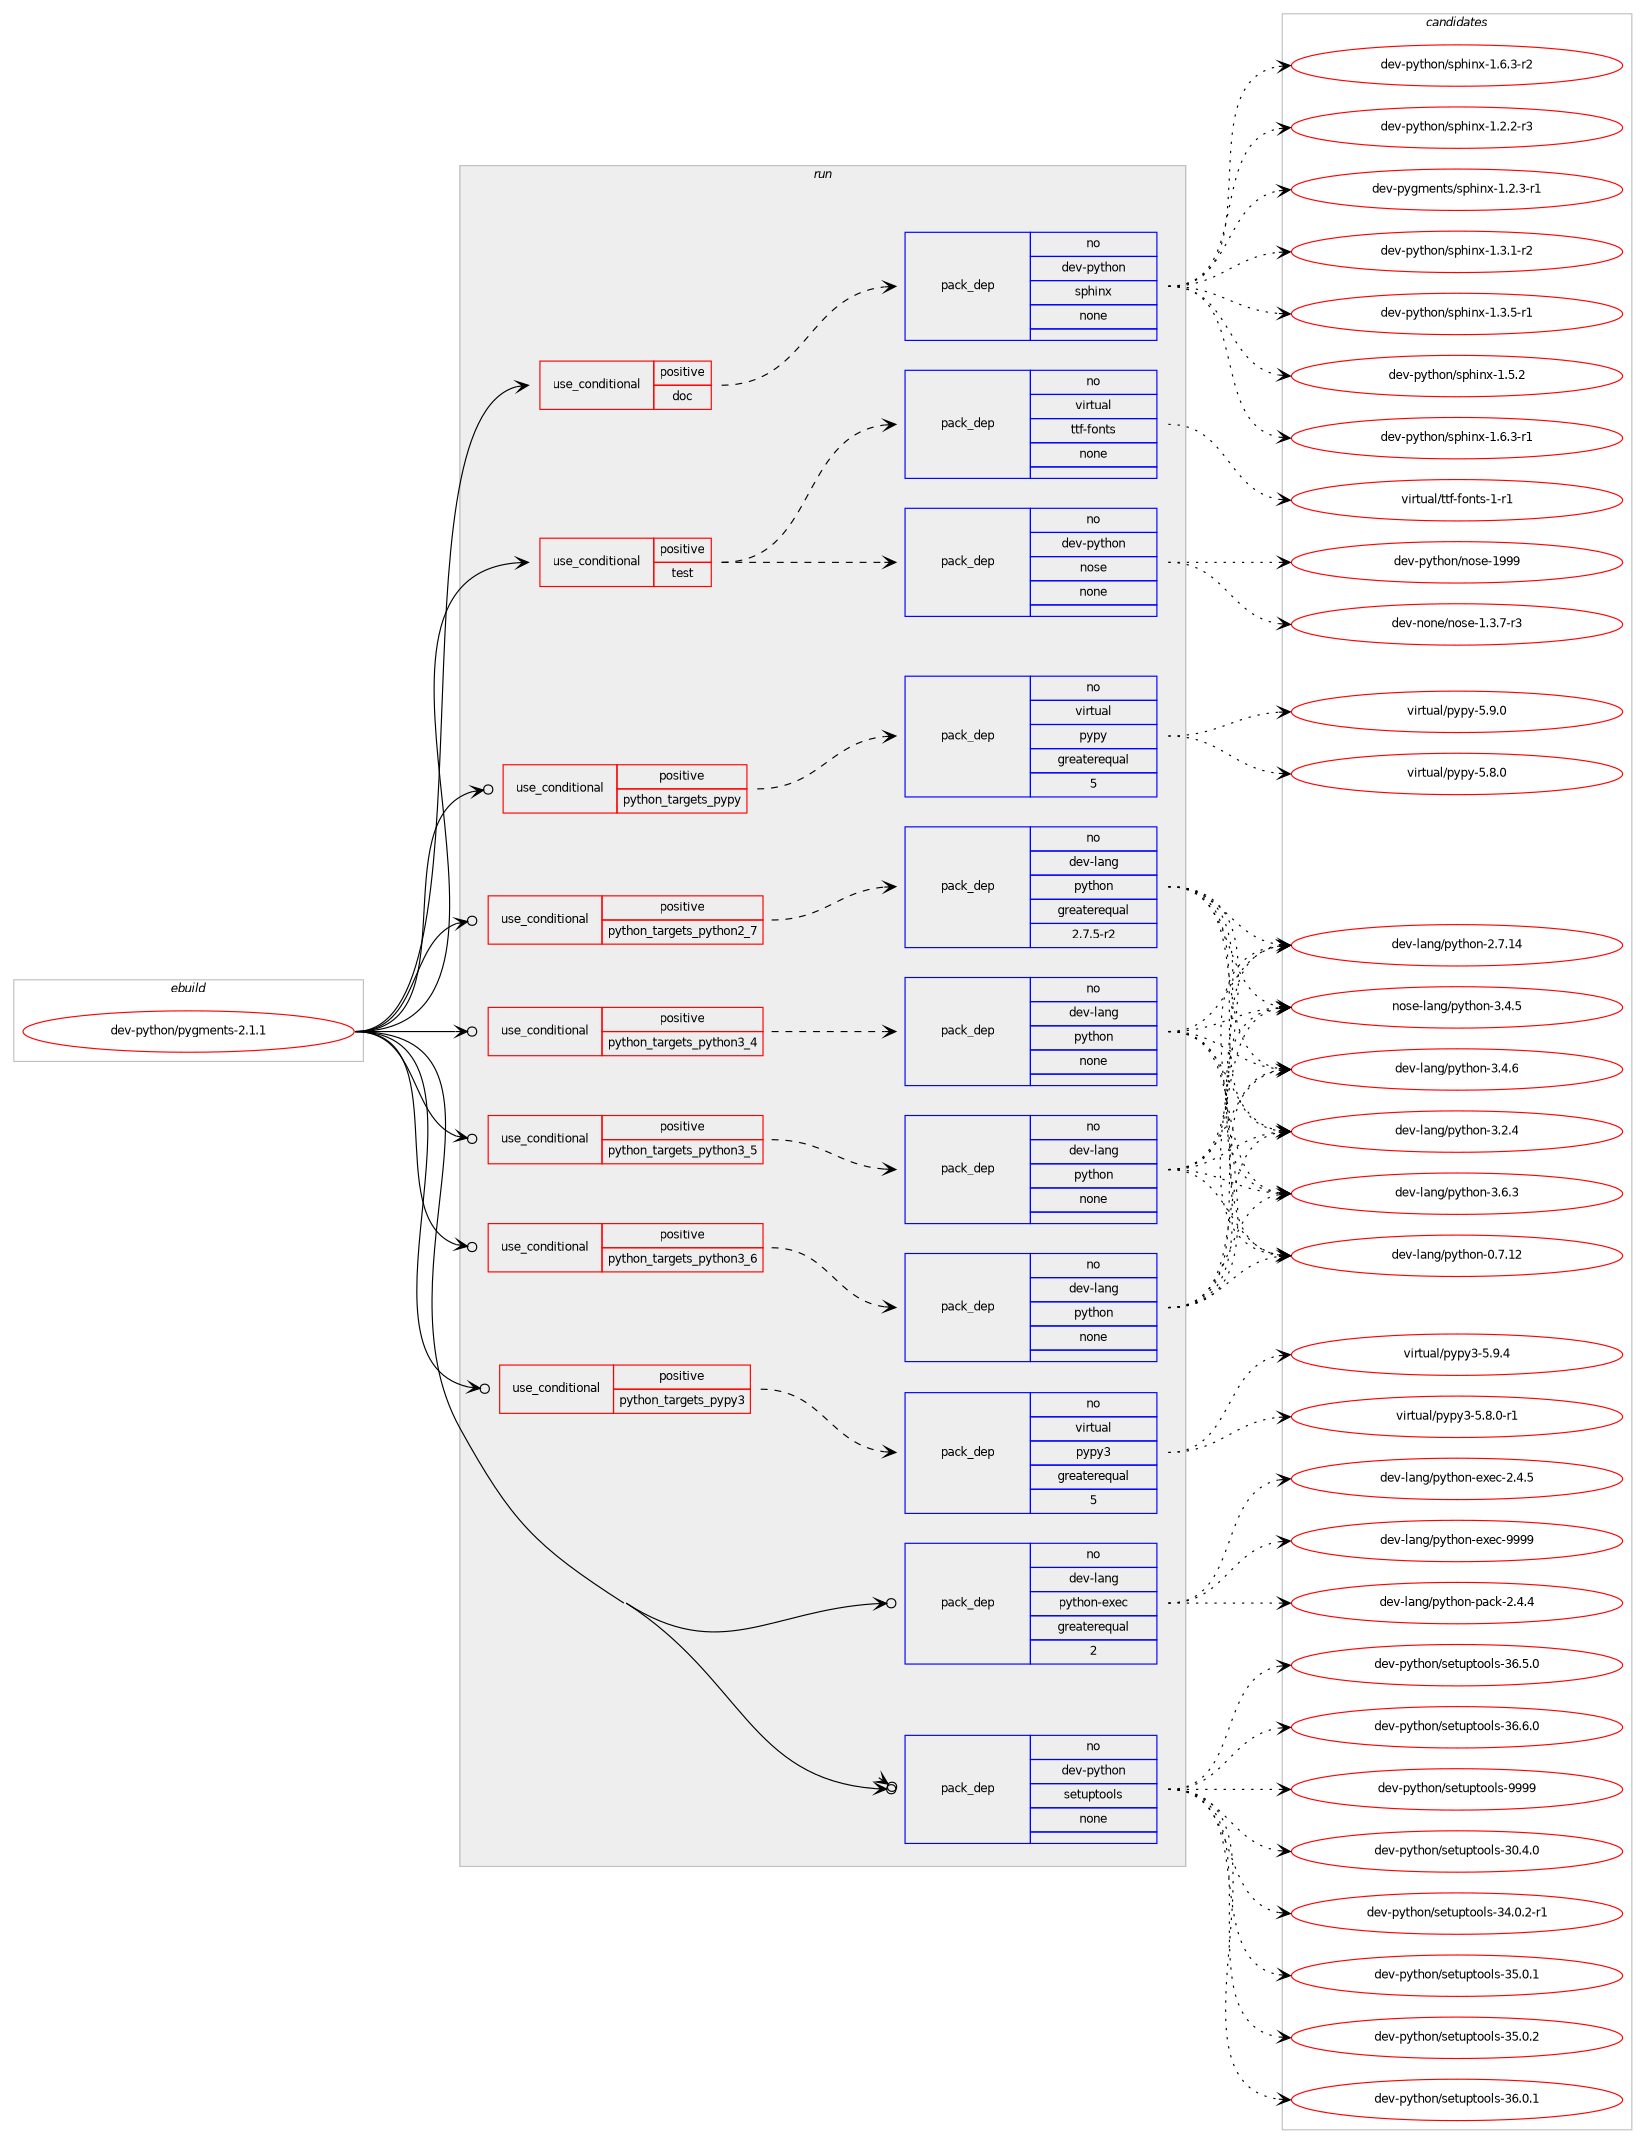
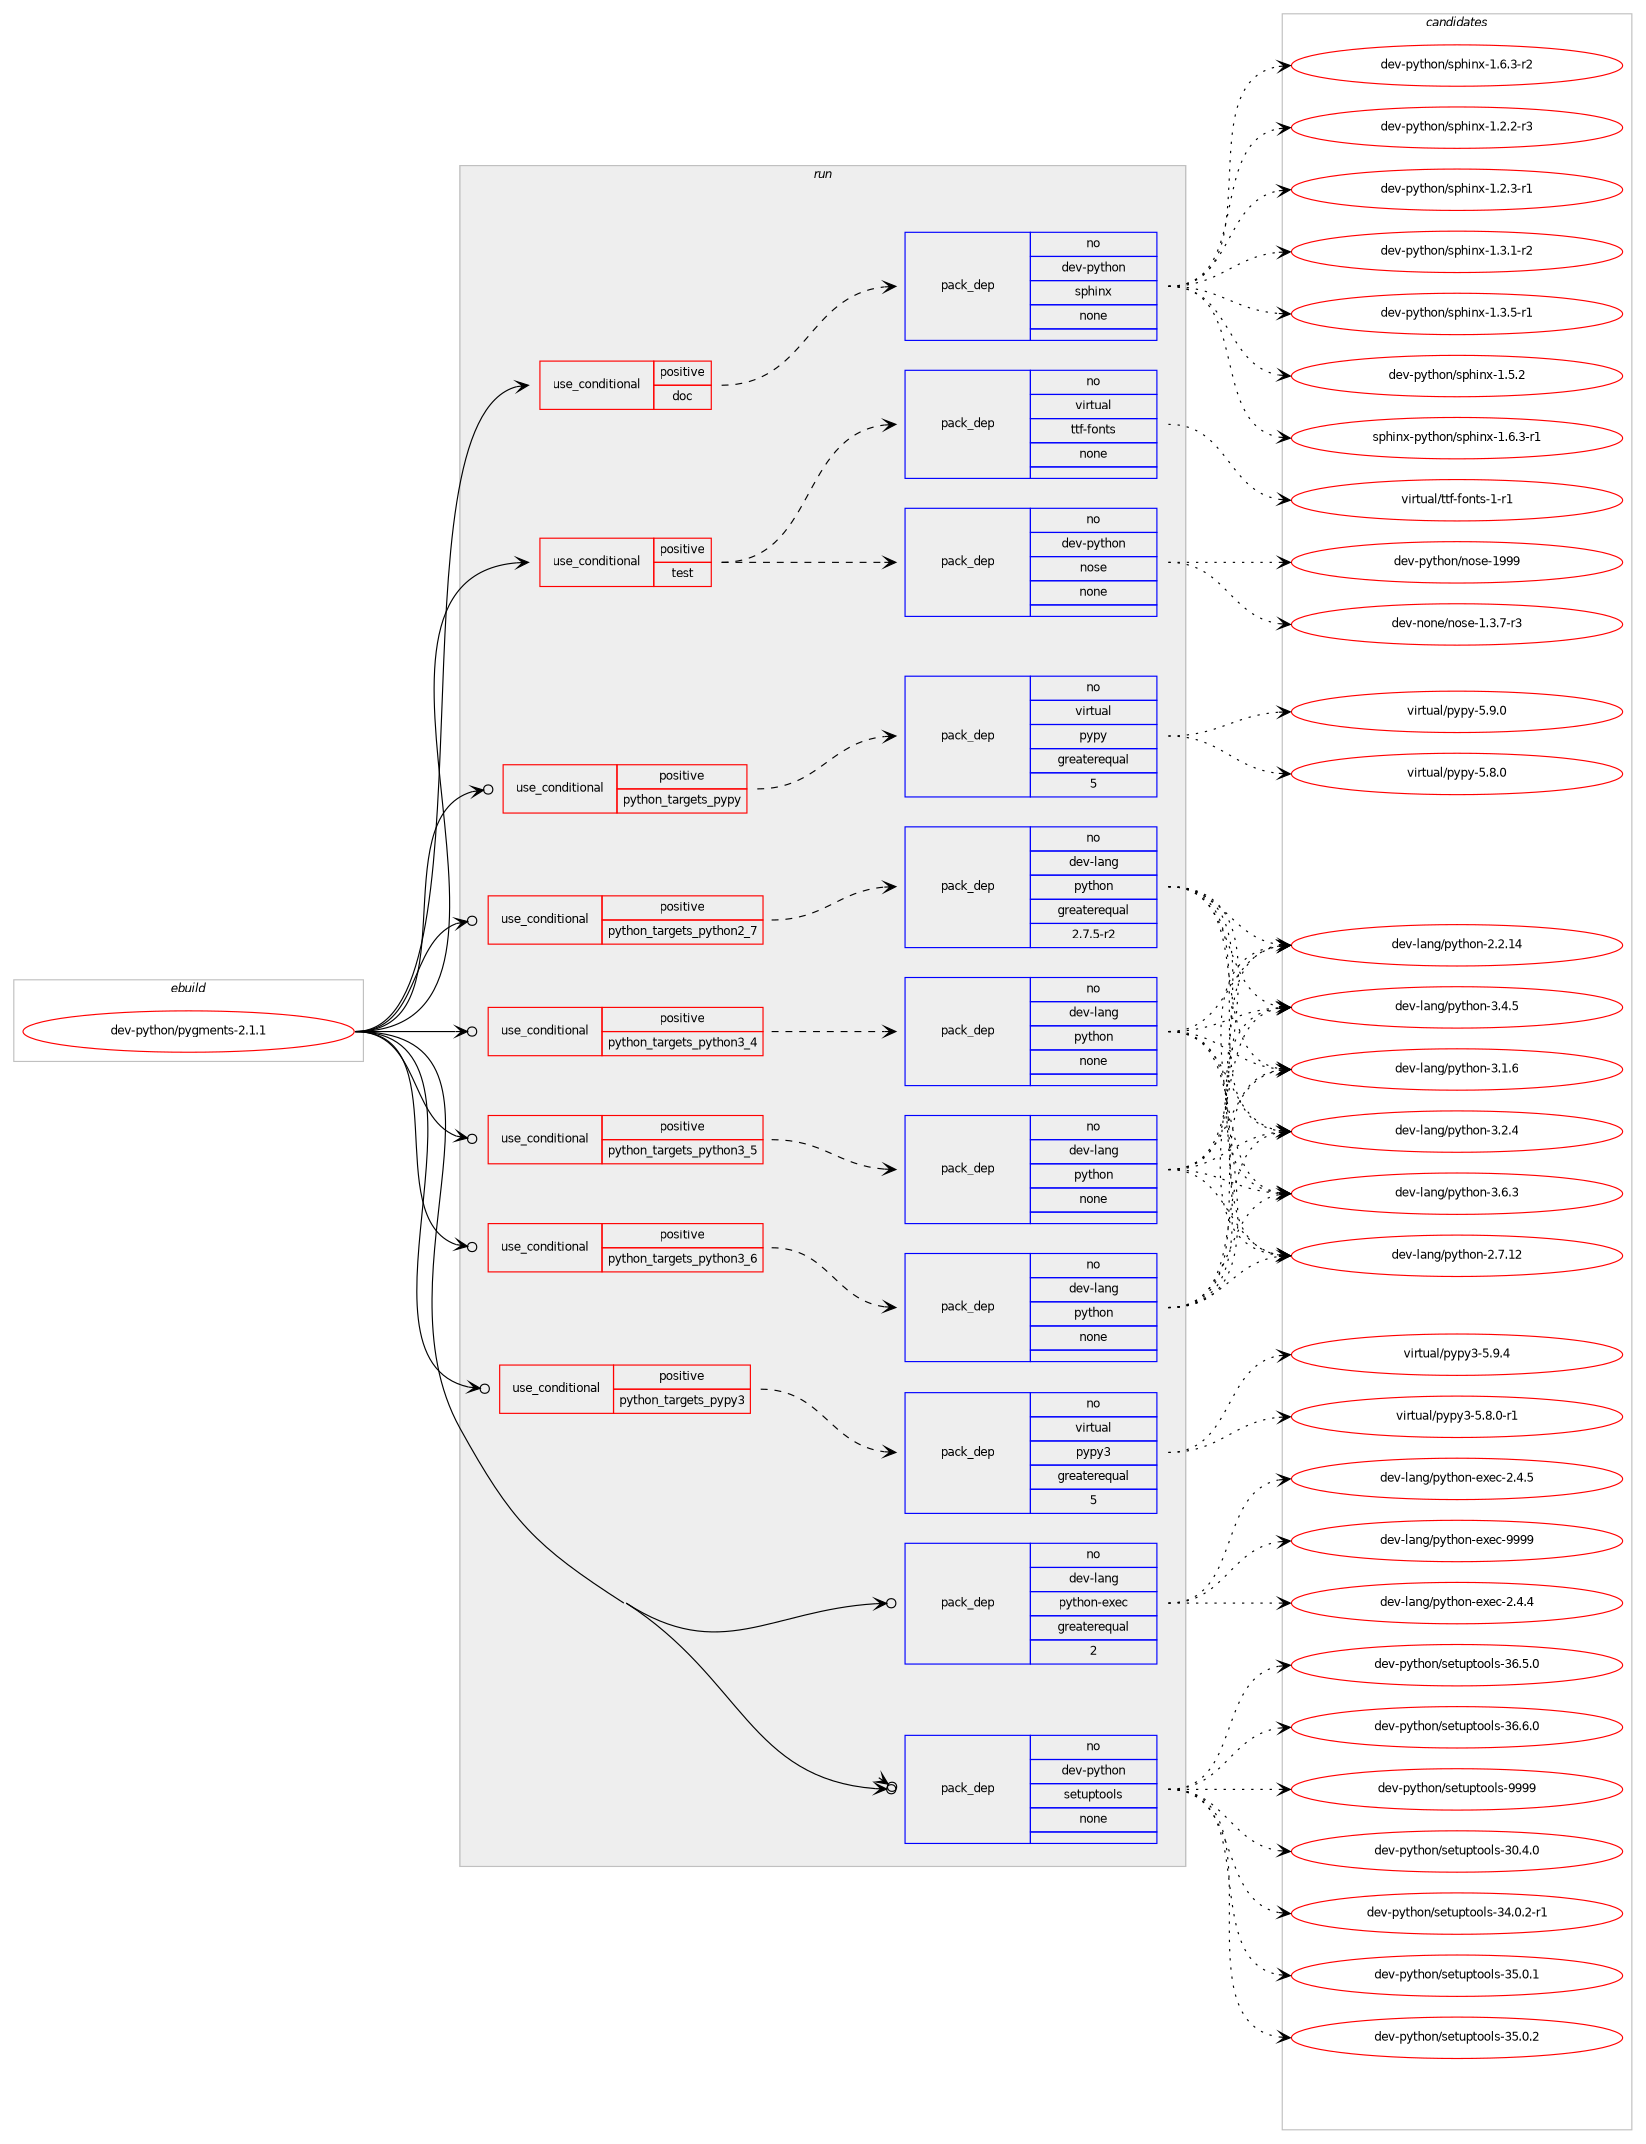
(1457, 190) -> (1457, 190)
(1457, 438) -> (1457, 438)
(1457, 945) -> (1457, 945)
(1457, 1007) -> (1457, 1007)
(1457, 1070) -> (1457, 1070)
(1457, 1256) -> (1457, 1256)
(1457, 1603) -> (1457, 1603)
(1457, 2100) -> none
